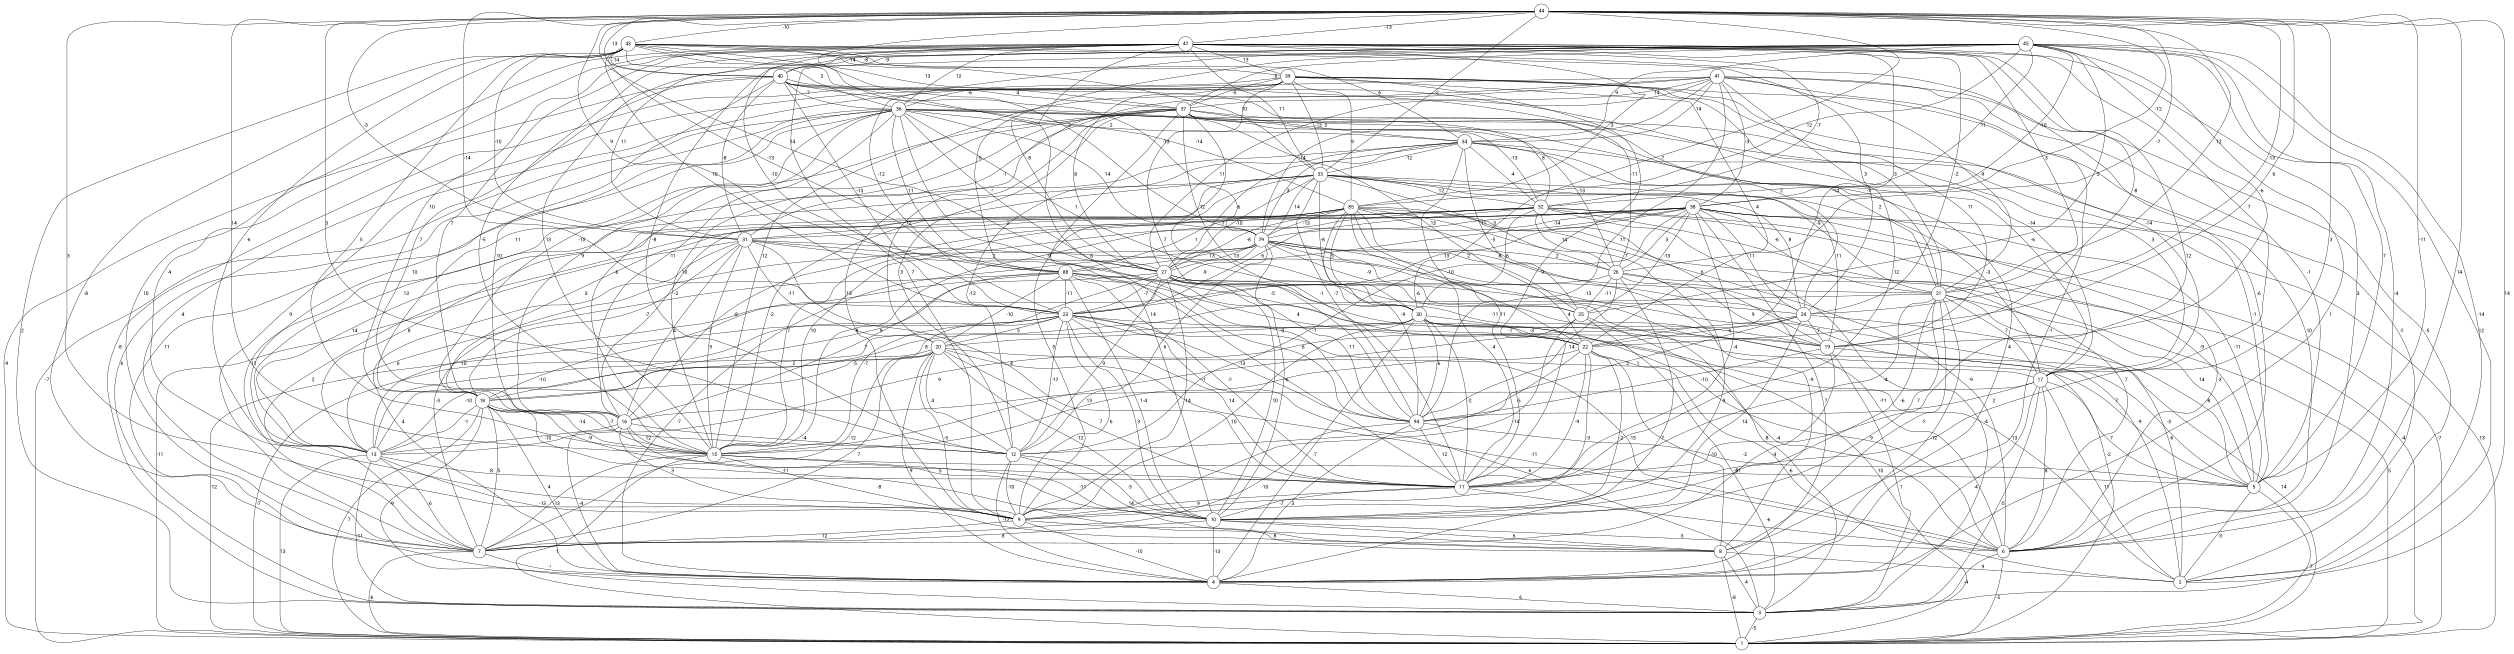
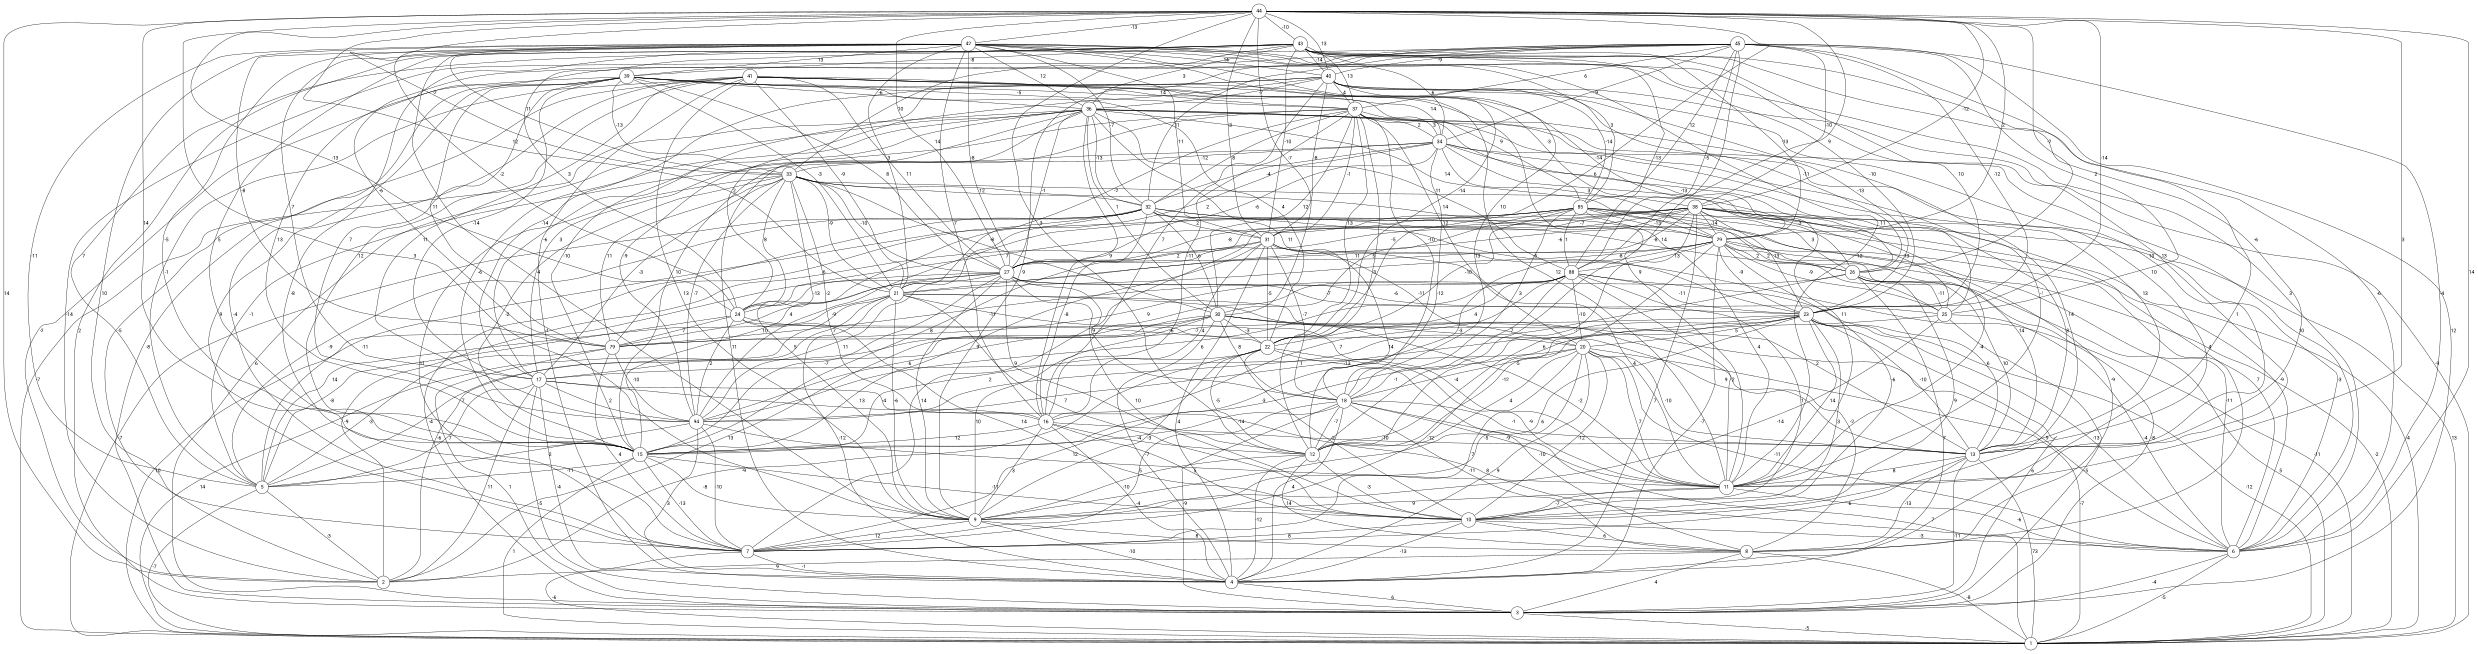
(2358, 18) -> (254, 53)
none -> (1984, 201)
(983, 243) -> none
(1092, 256) -> (2164, 256)
(913, 273) -> (1024, 273)
(1827, 347) -> (612, 347)
(1791, 471) -> (744, 471)
(283, 552) -> (2035, 552)
